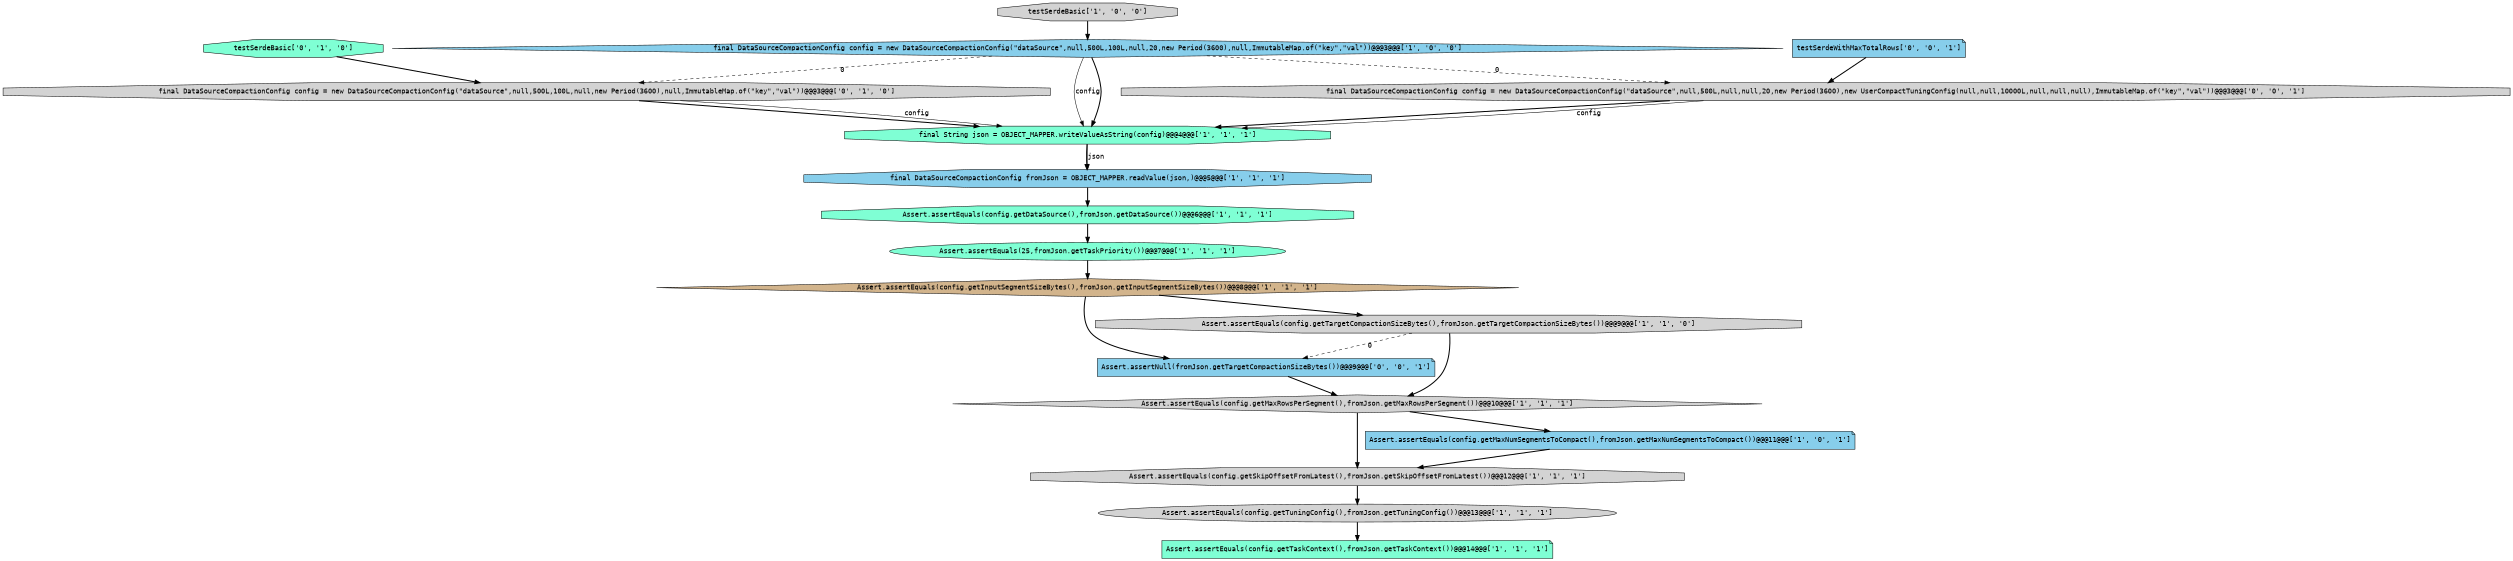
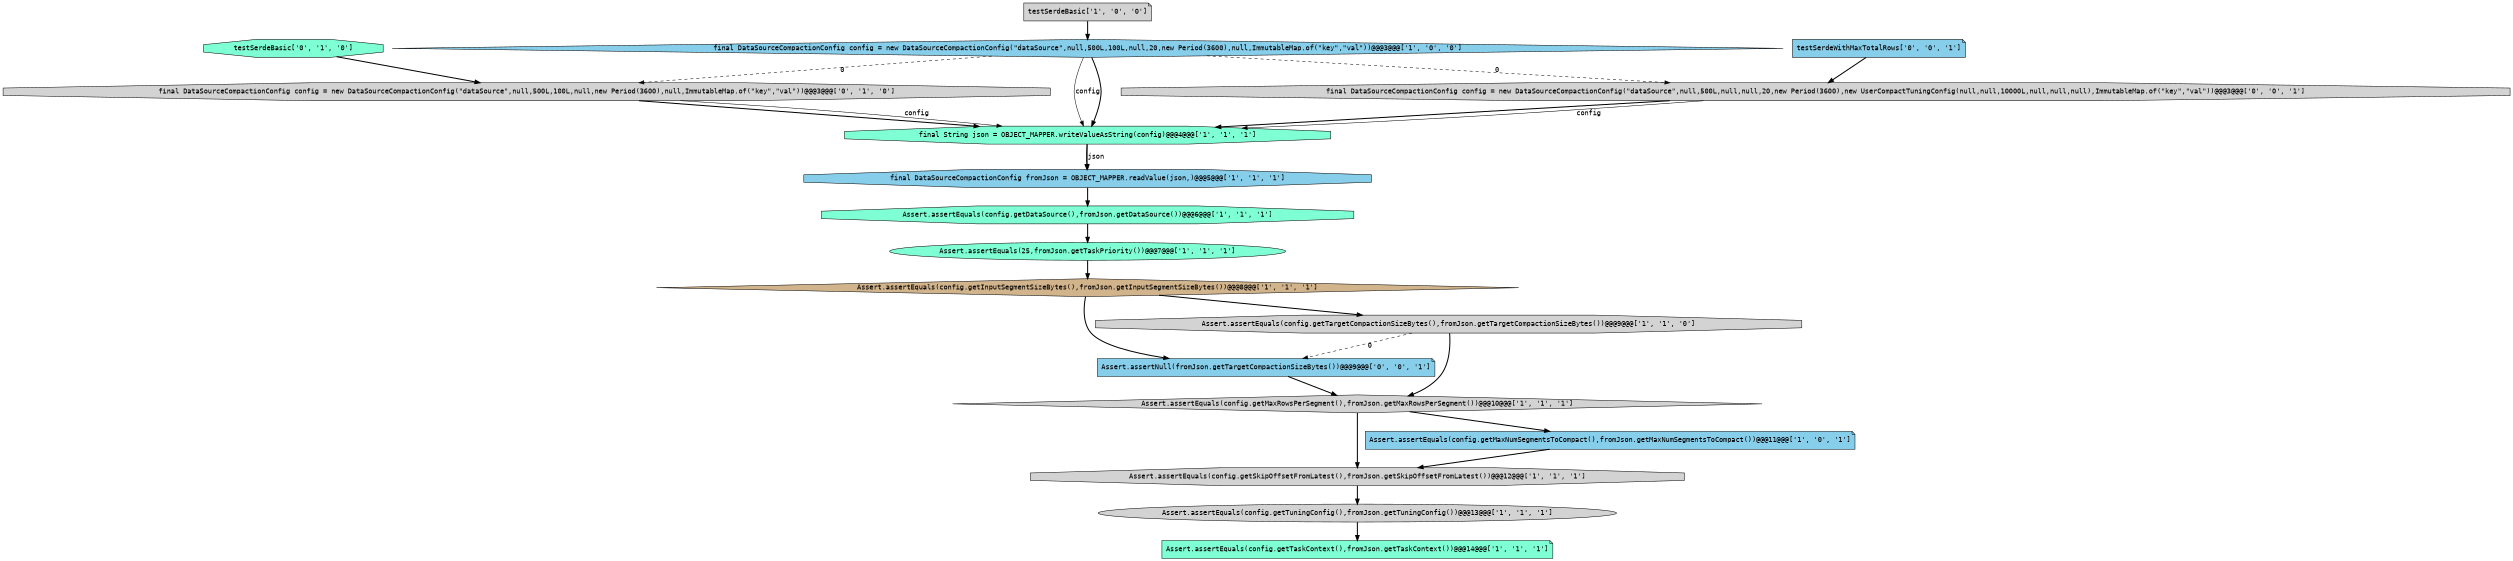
(1088, 12) -> (1088, 12)
